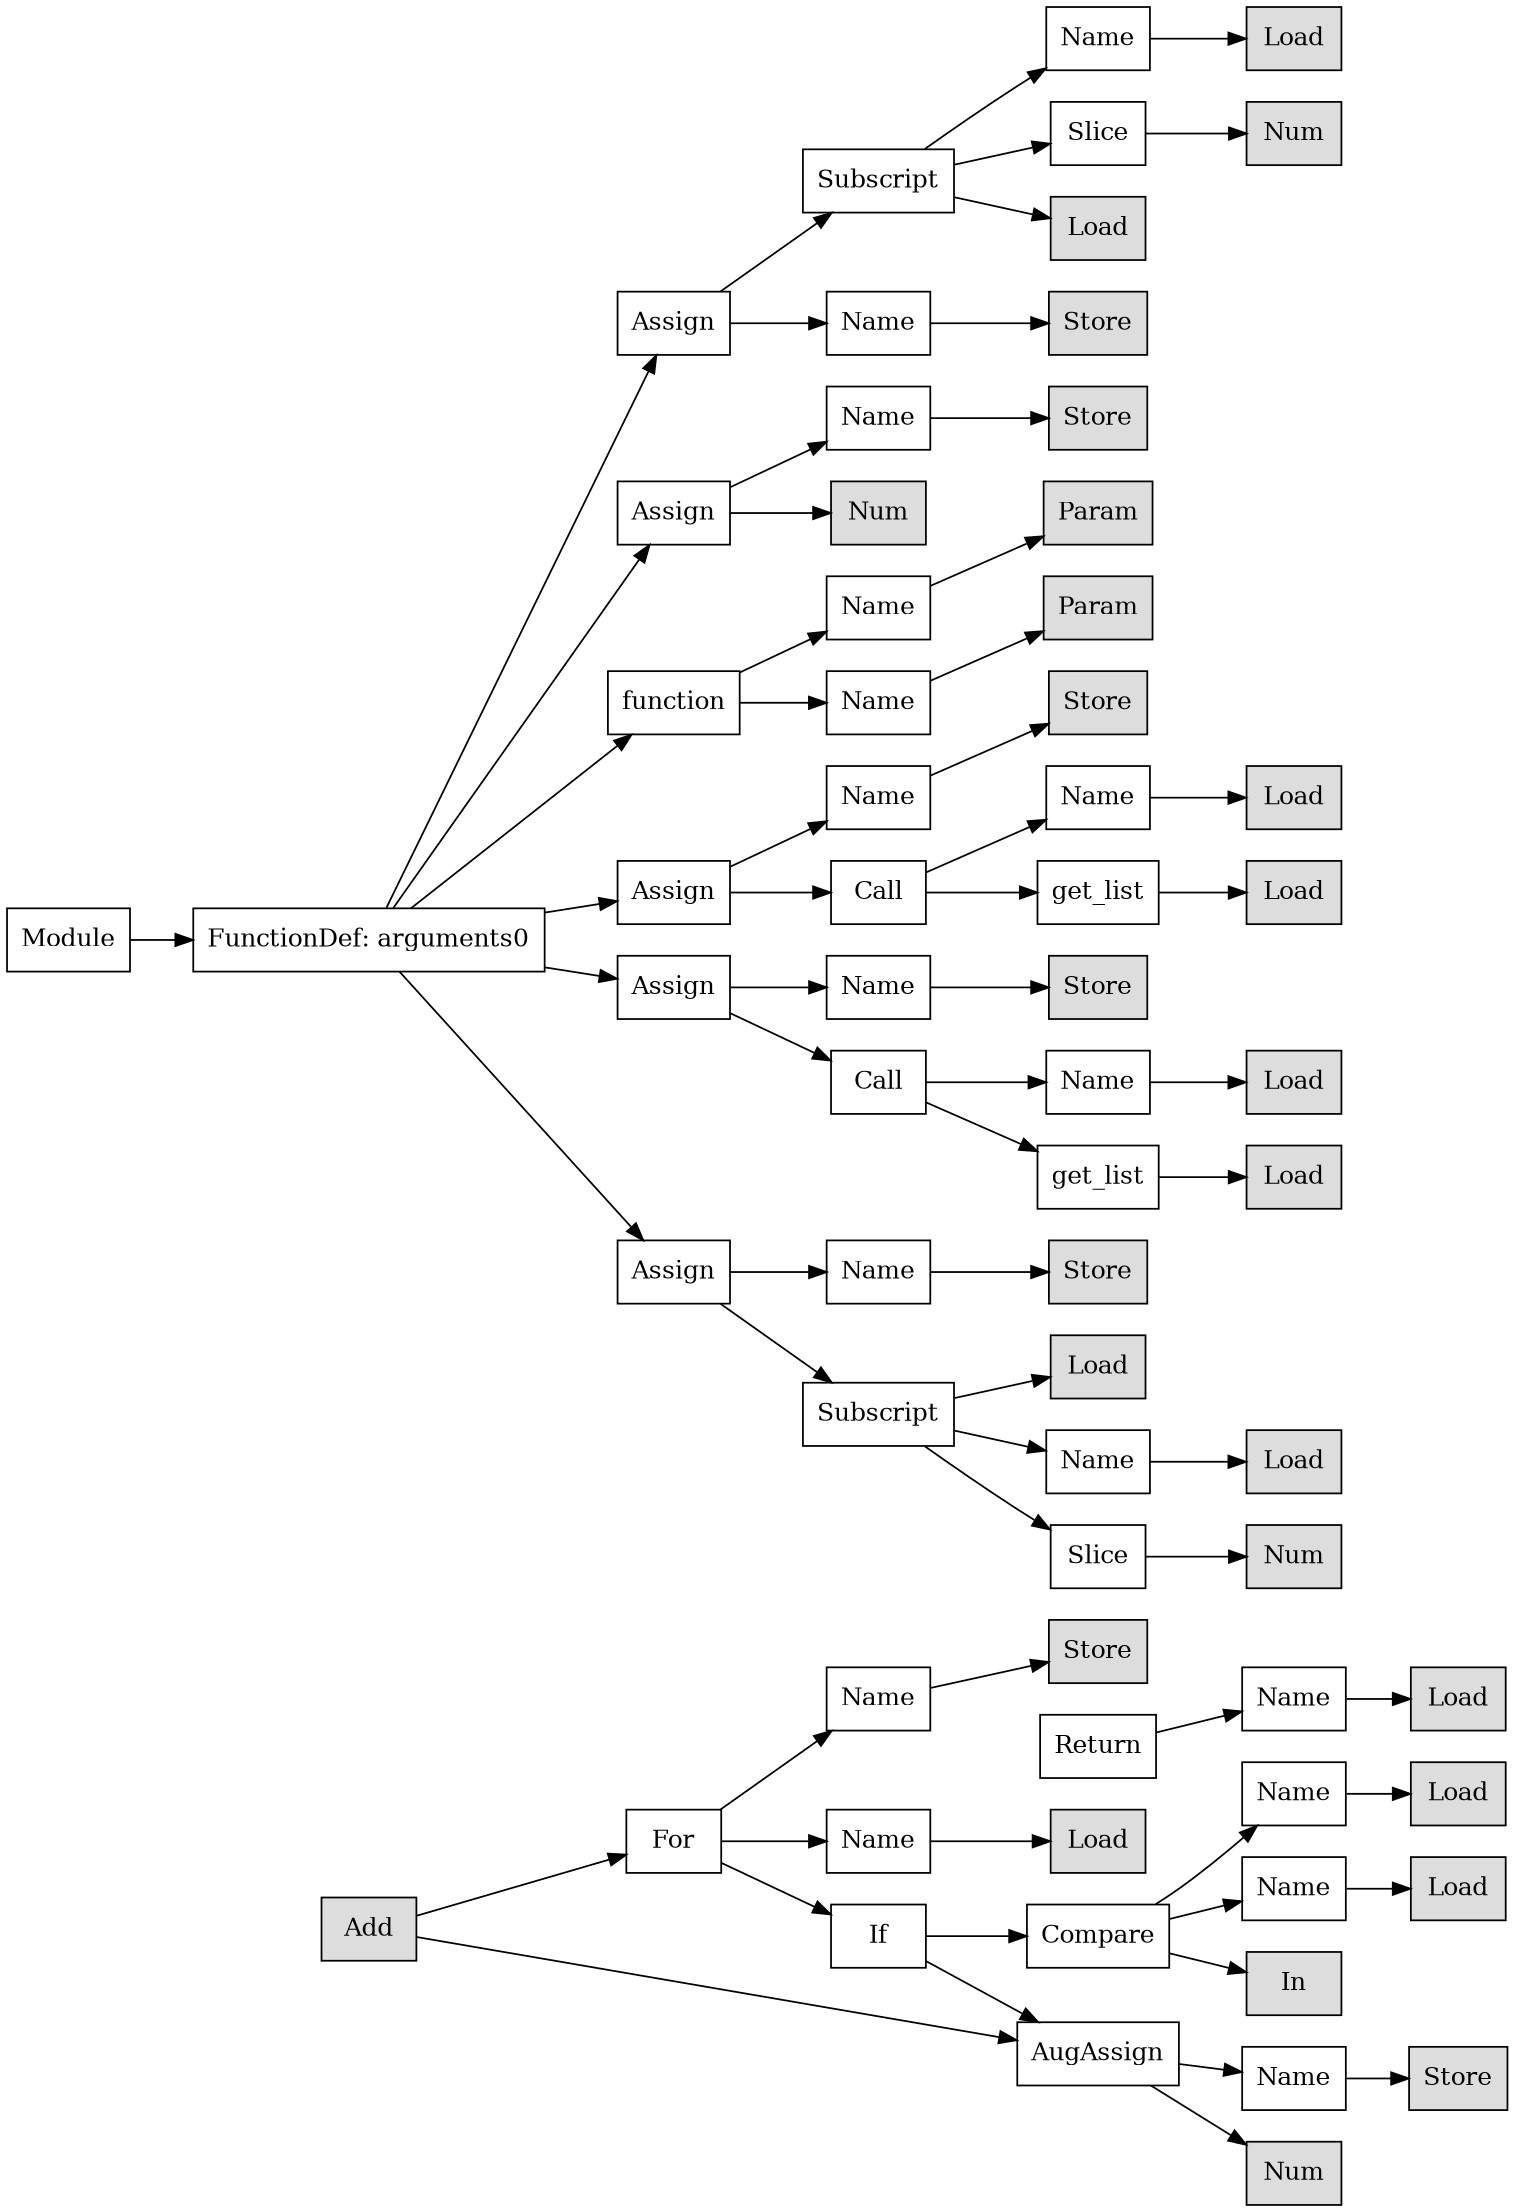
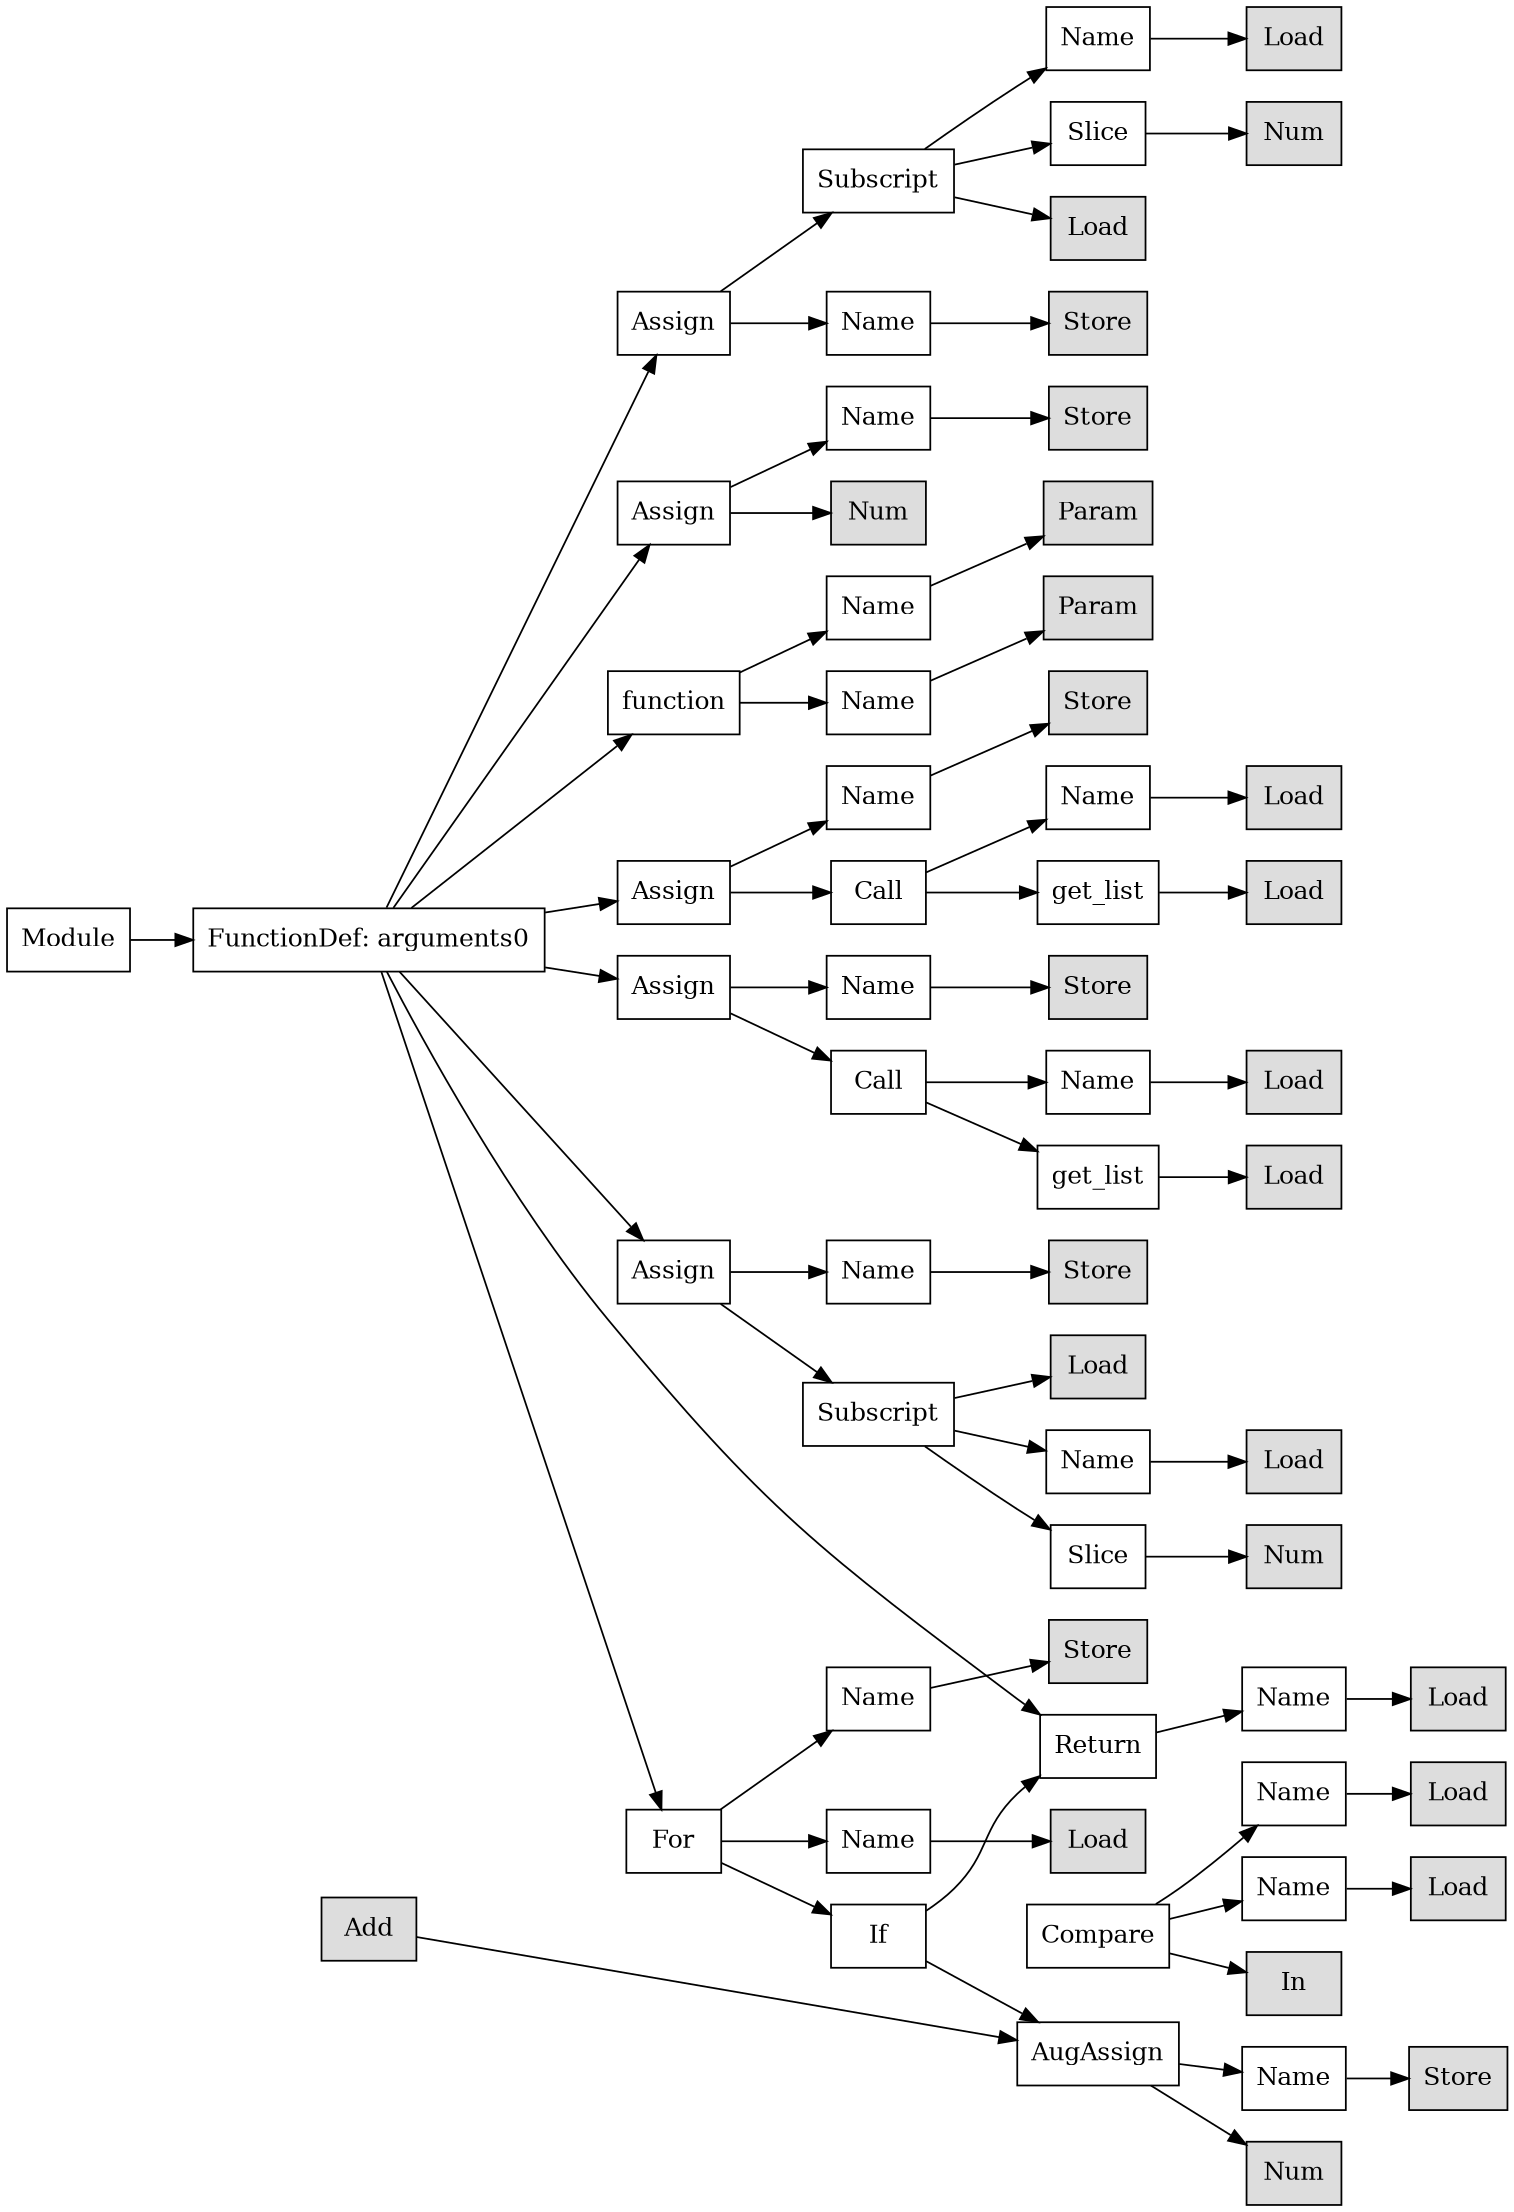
none -> (658, 1380)
(513, 1888) -> (519, 1382)
(967, 1936) -> (980, 1852)
